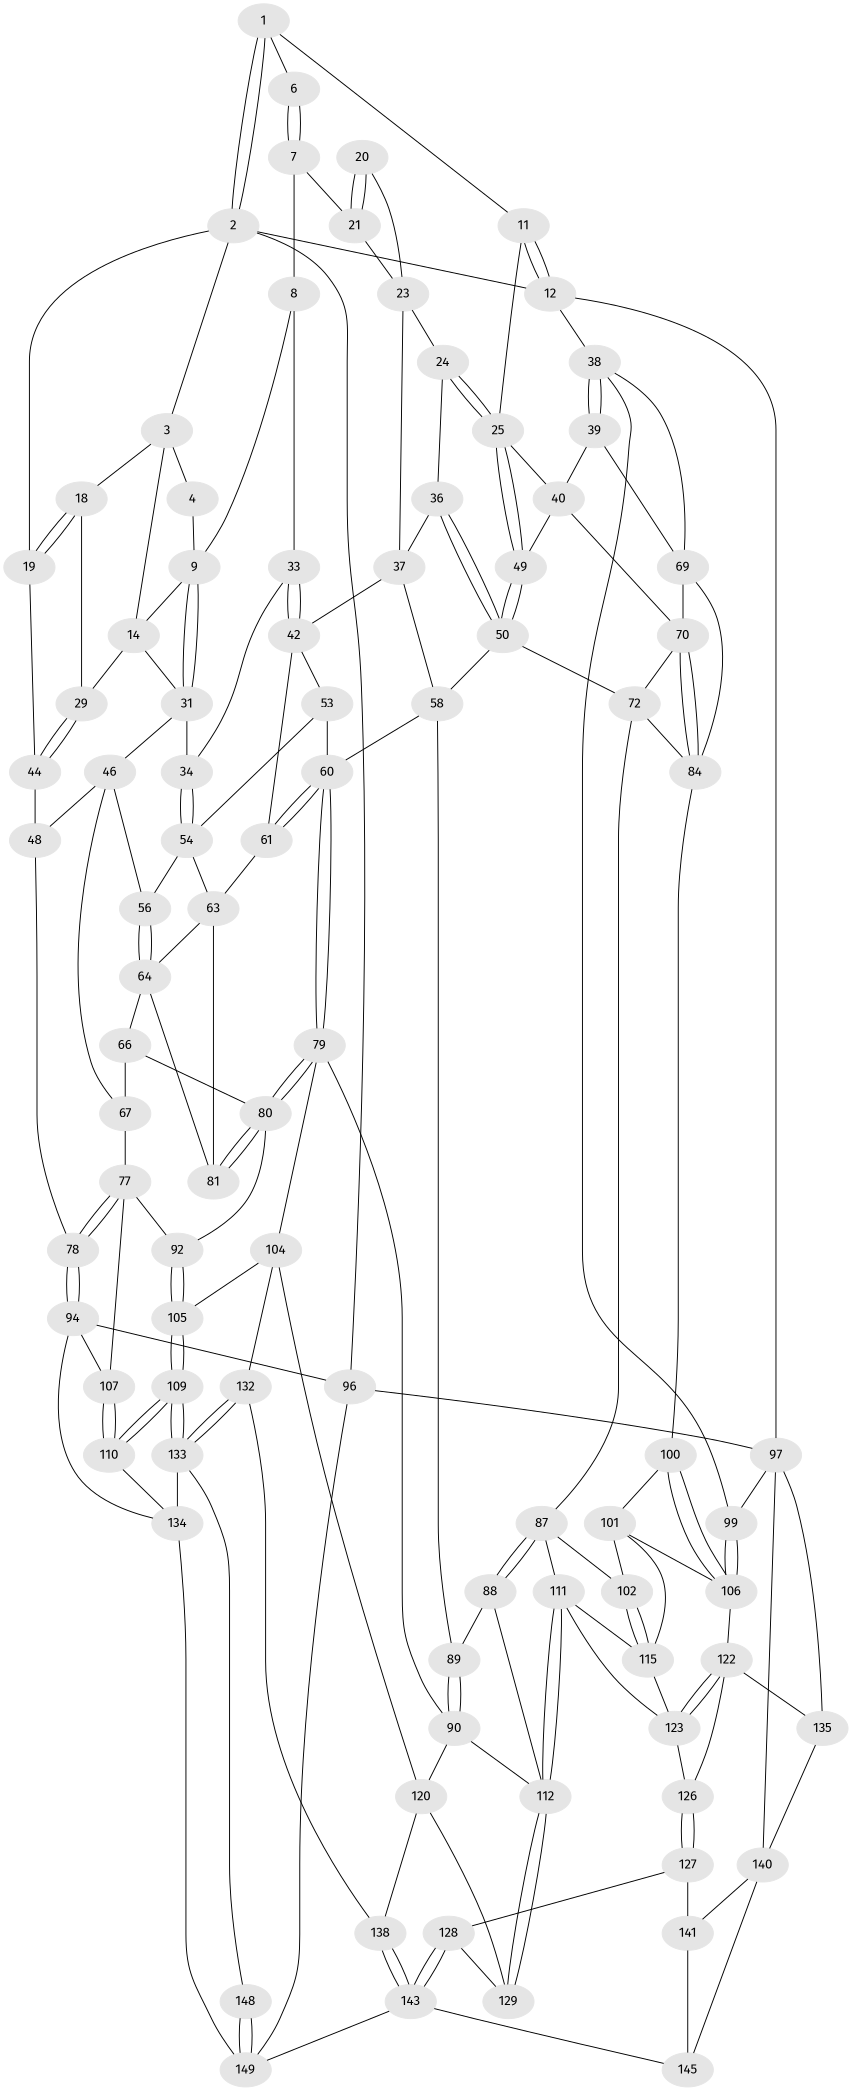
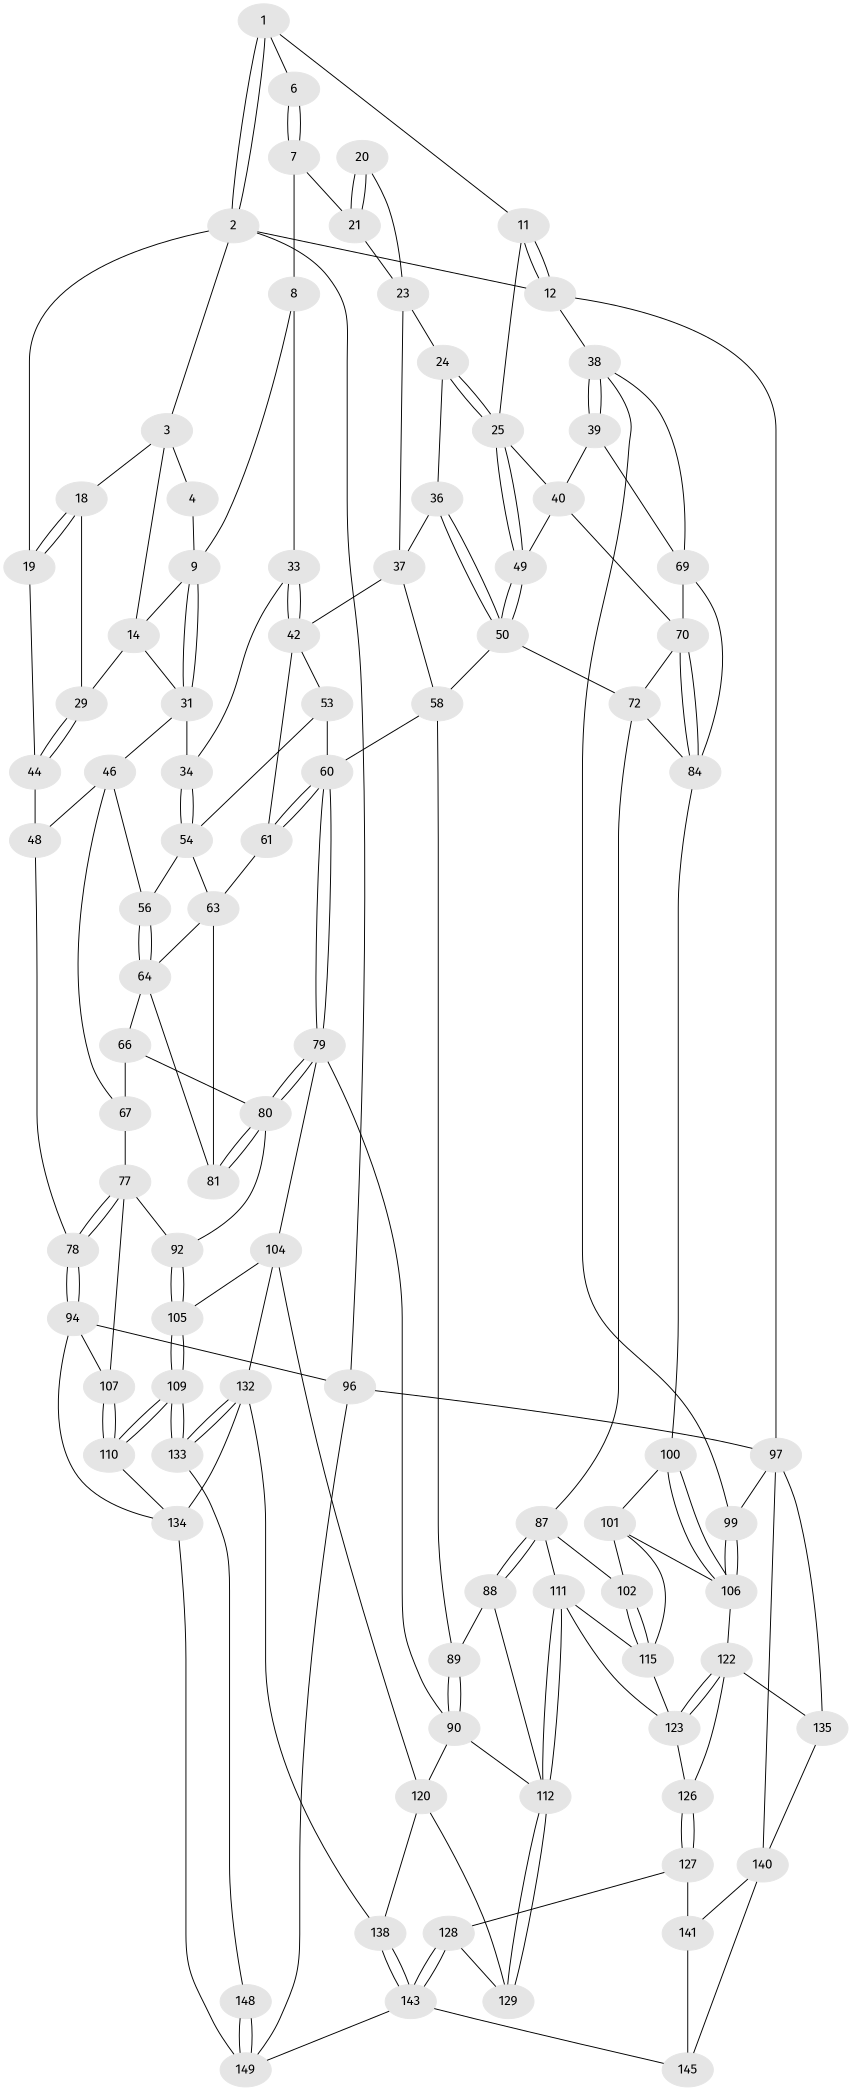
(177, 1489) -> (219, 1458)
